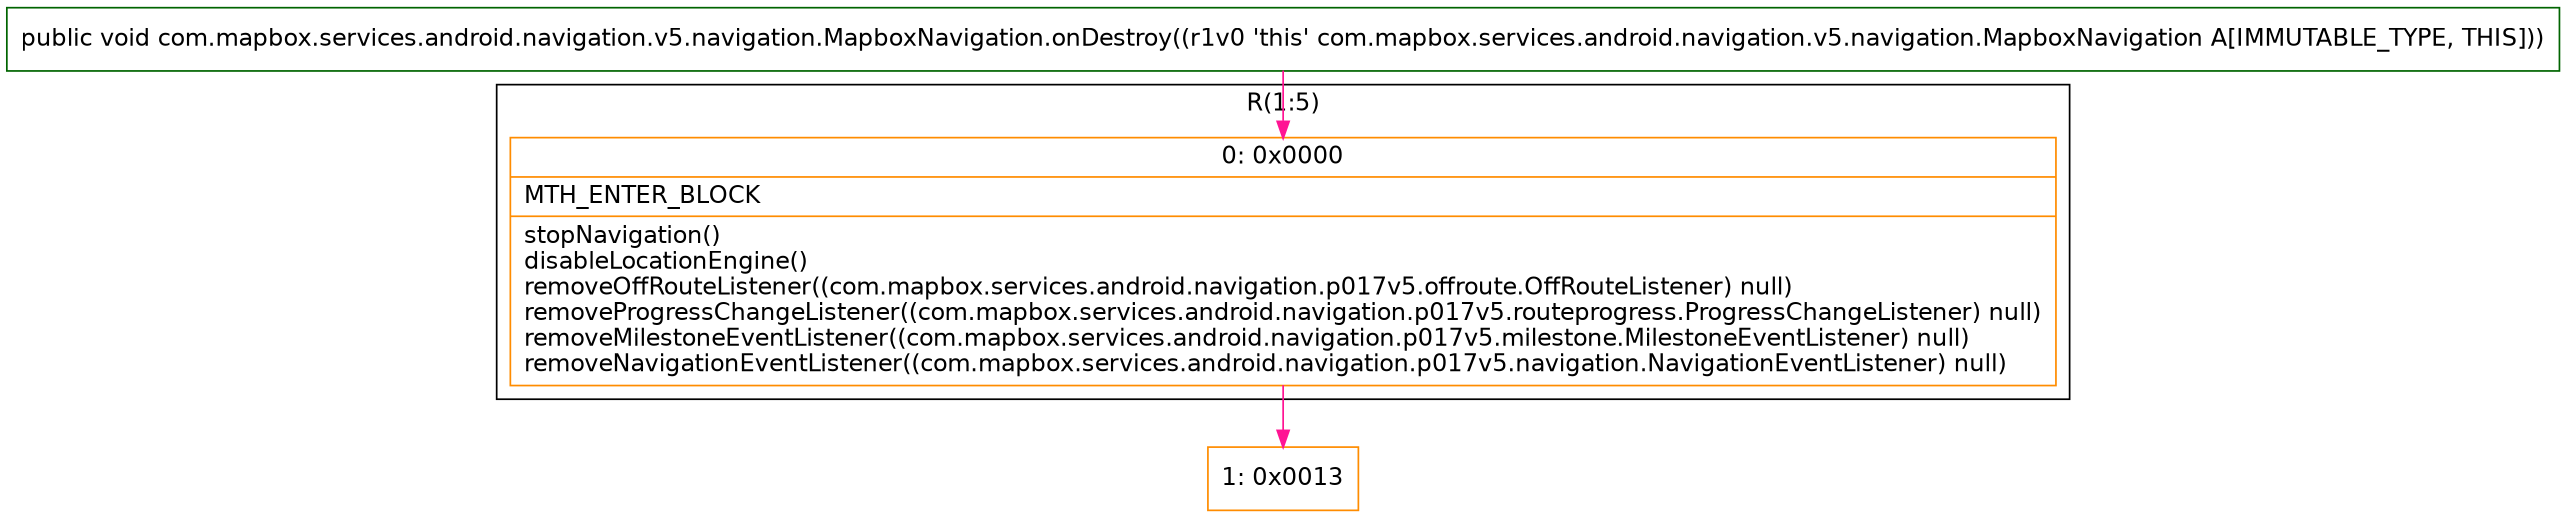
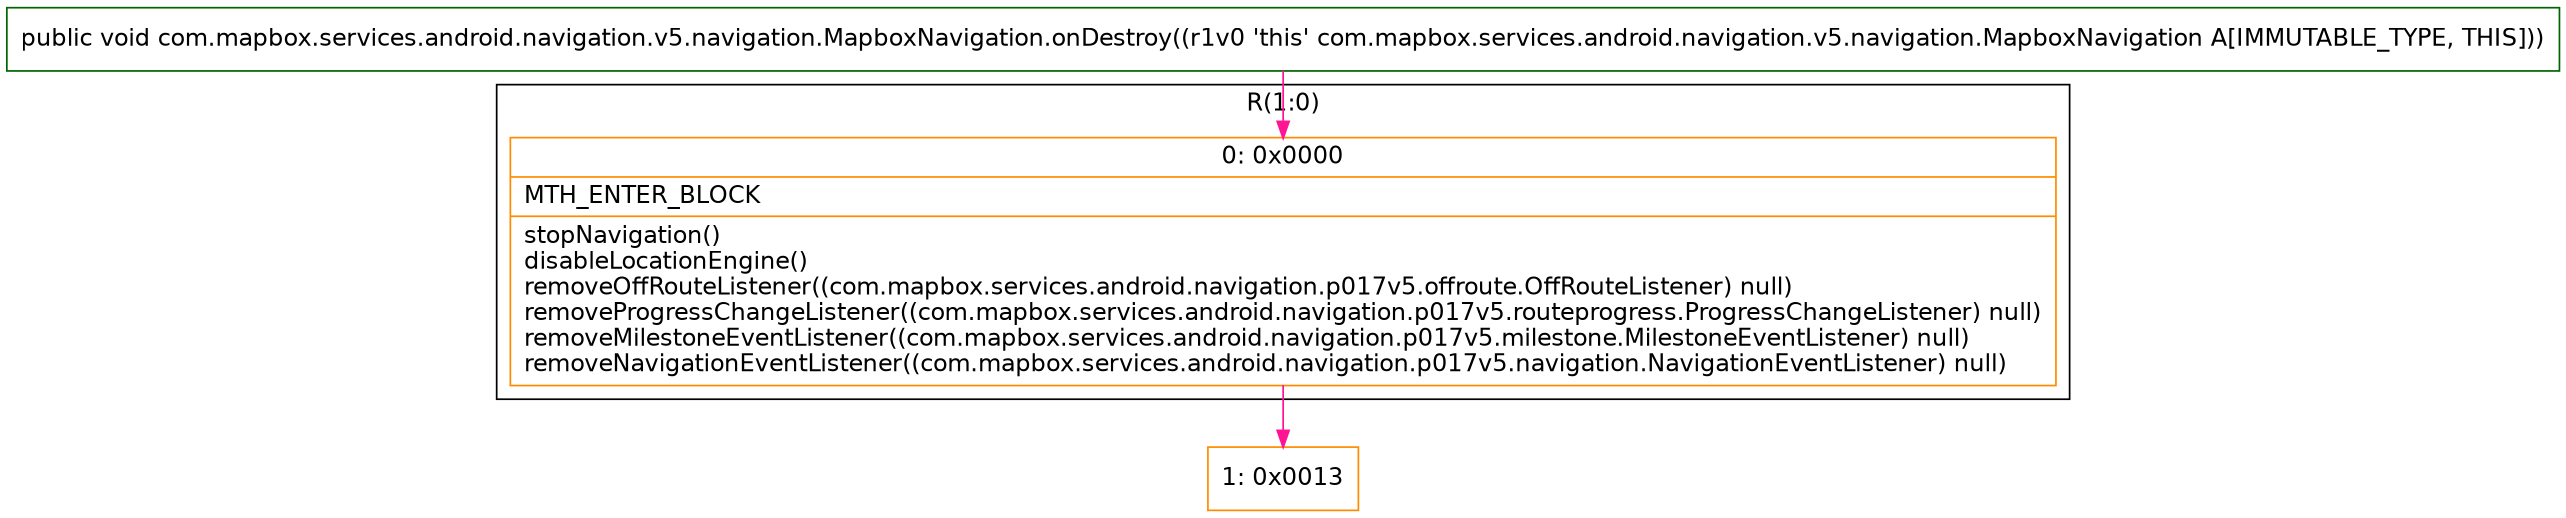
(1283, 104) -> (1283, 104)
